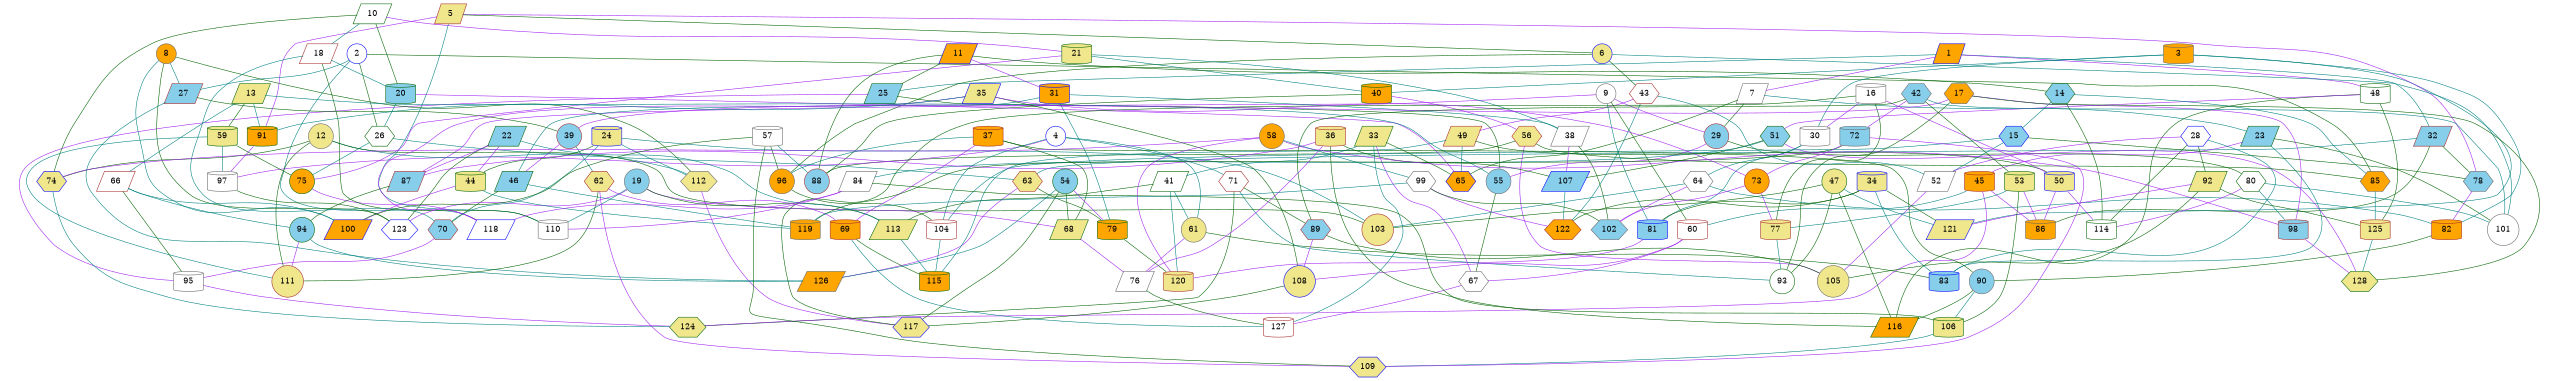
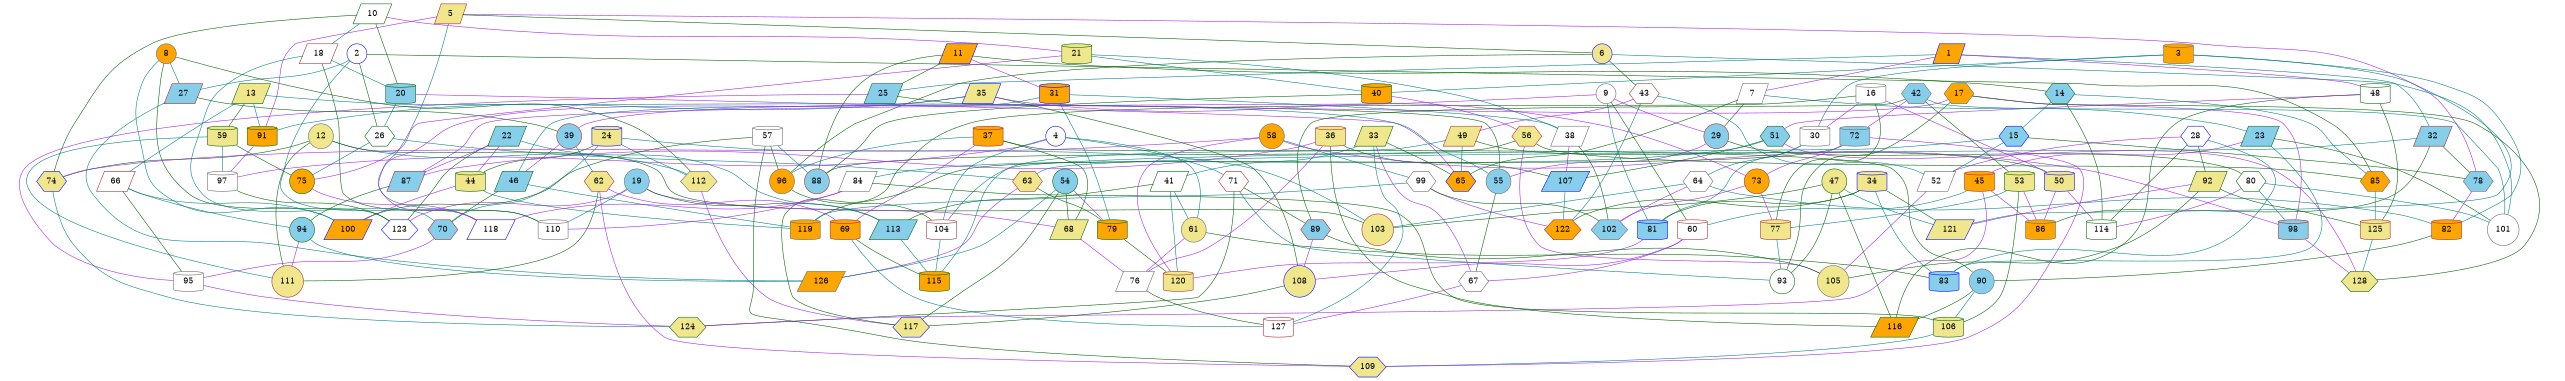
(893, 230) -> (893, 230)
